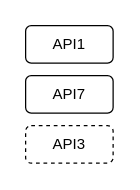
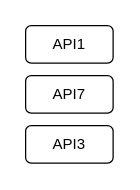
(69, 144) -> (69, 144)
